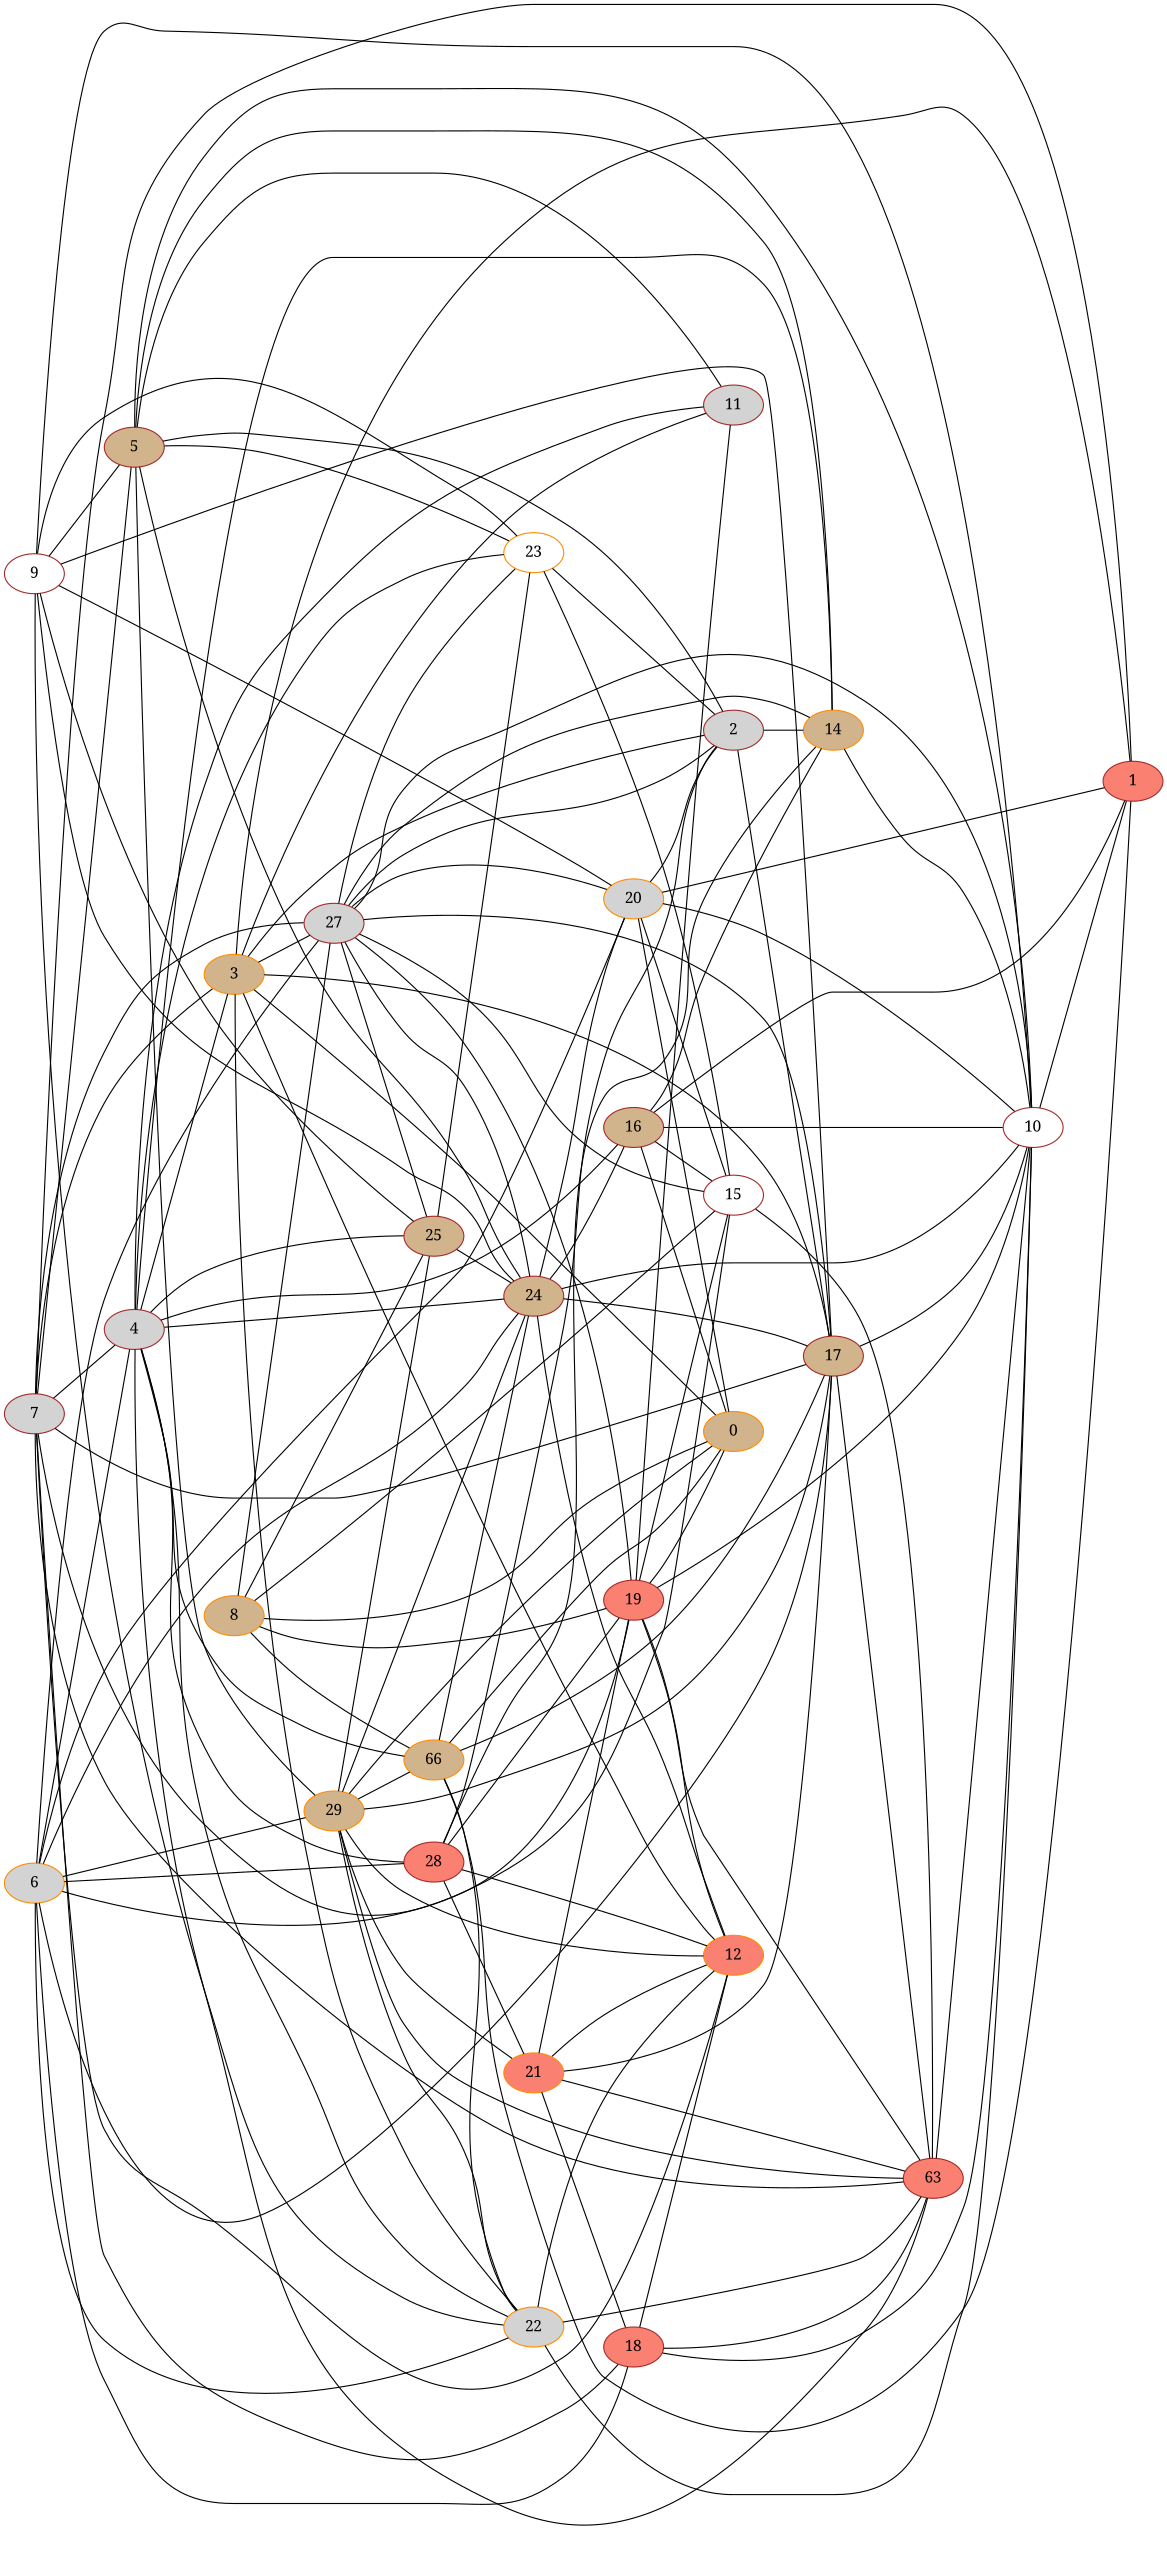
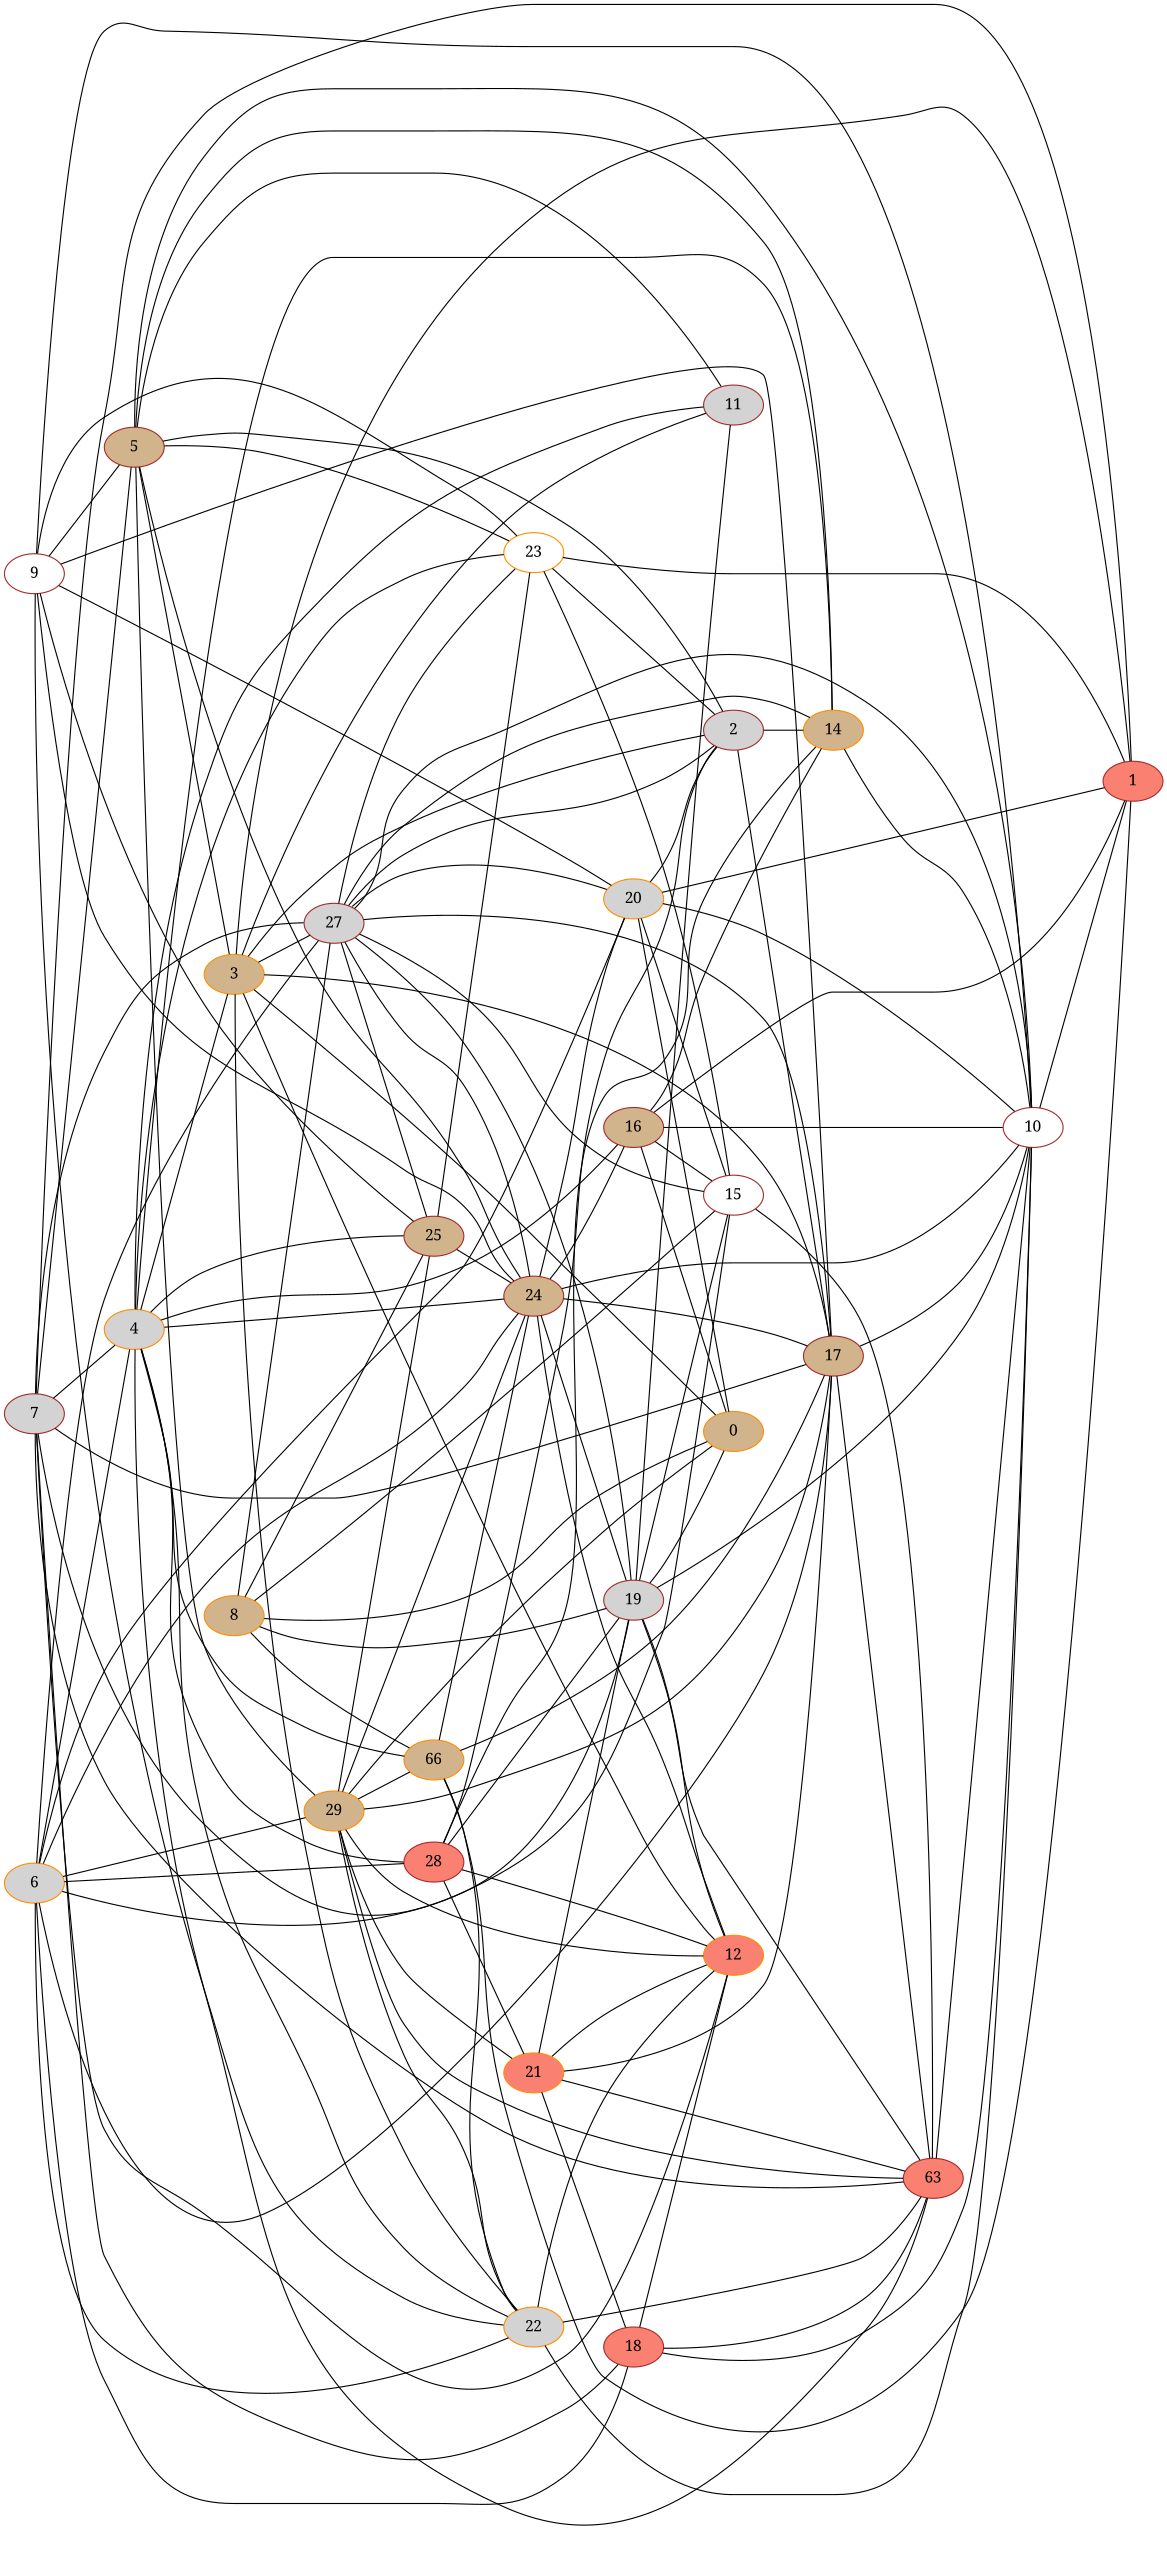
none -> (889, 574)
(76, 1168) -> (184, 711)
(134, 1329) -> (134, 1329)
none -> (584, 1448)
(582, 1593) -> none
(634, 1600) -> (634, 1600)
